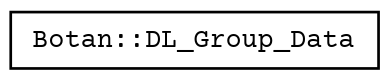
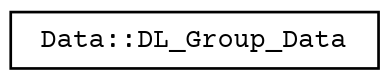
(195, 40) -> (195, 40)
